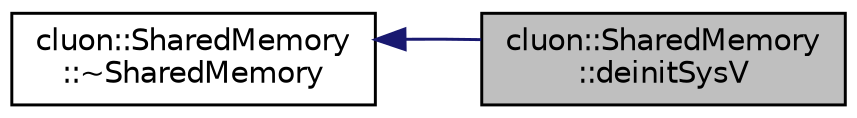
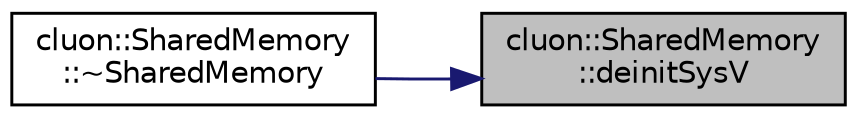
(443, 39) -> (414, 79)
